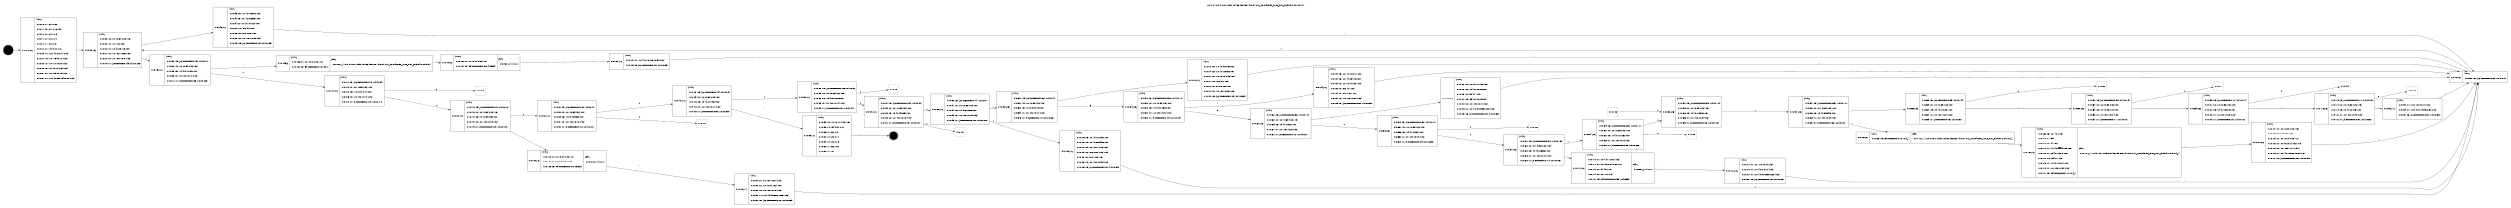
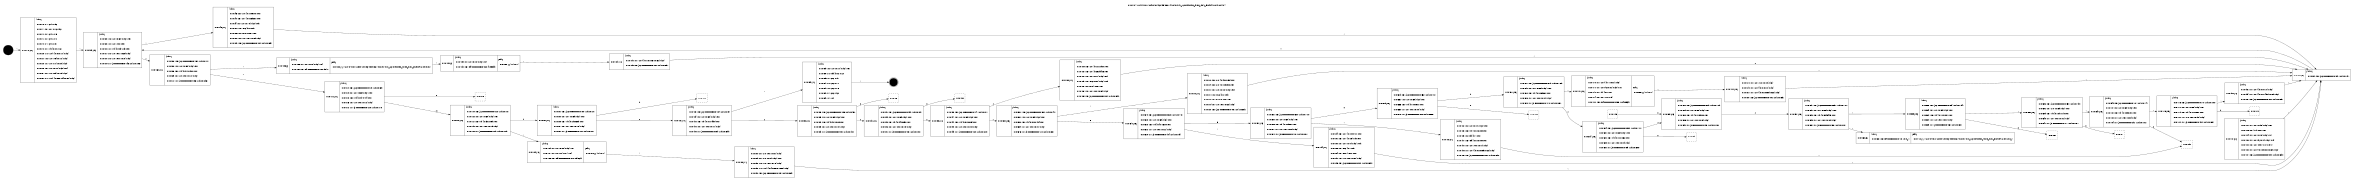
(1974, 78) -> (1841, 157)
(2101, 152) -> none
